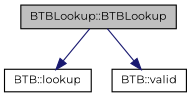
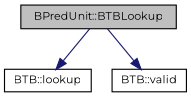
(99, 17) -> (99, 17)
